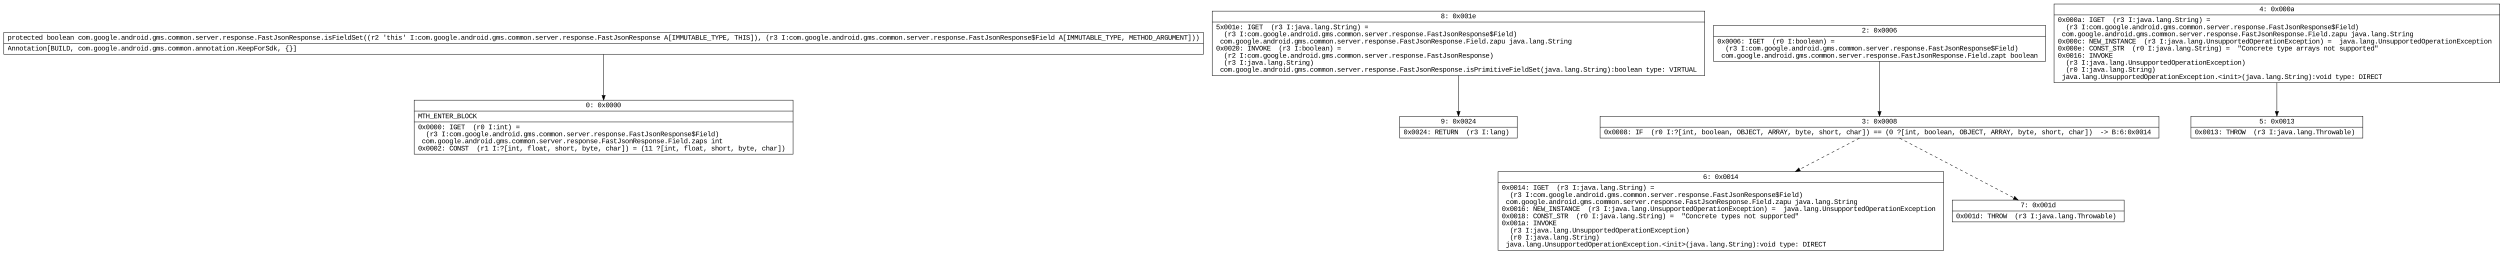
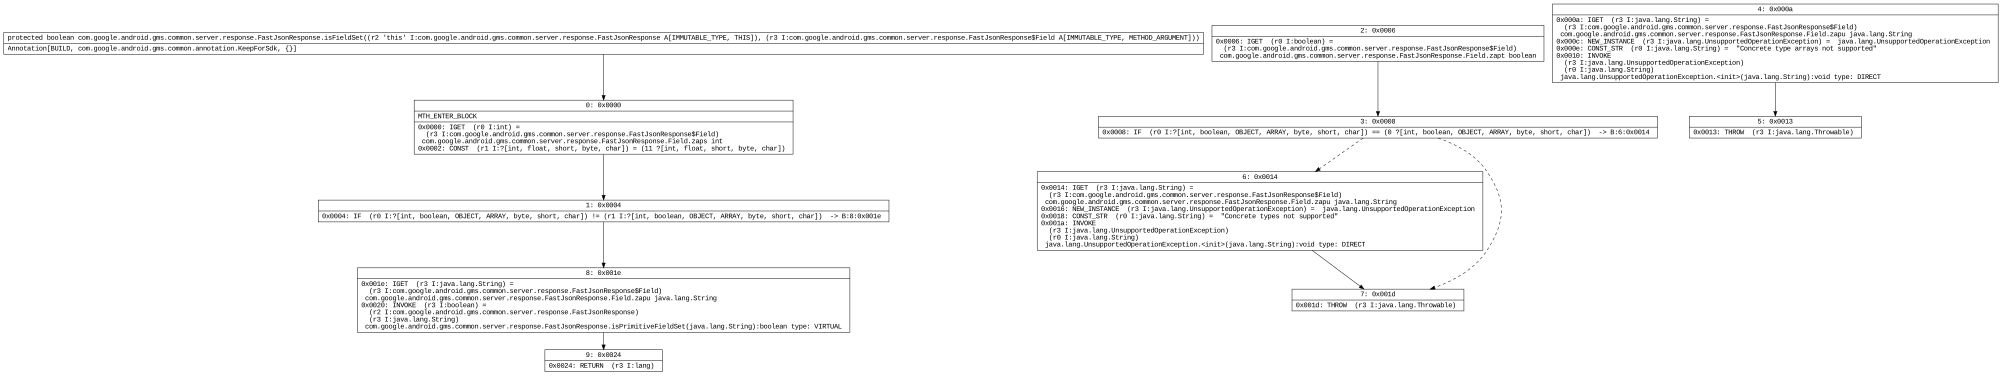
(1294, 27) -> (440, 284)
(2089, 56) -> (1588, 56)
none -> (604, 211)
none -> (1336, 268)
